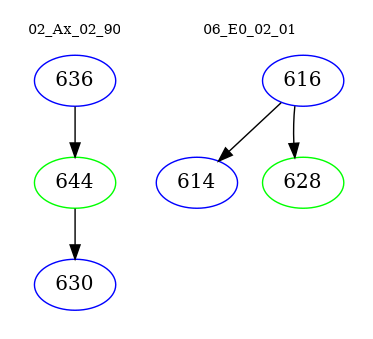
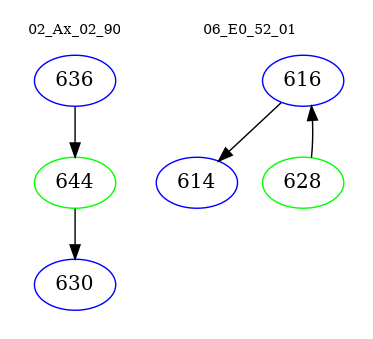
(250, 30) -> (250, 30)
(294, 125) -> (313, 139)
